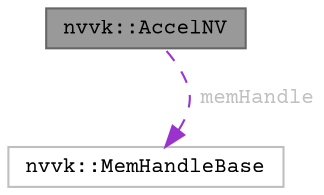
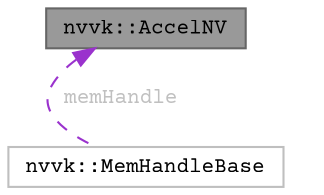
(188, 88) -> (50, 110)
